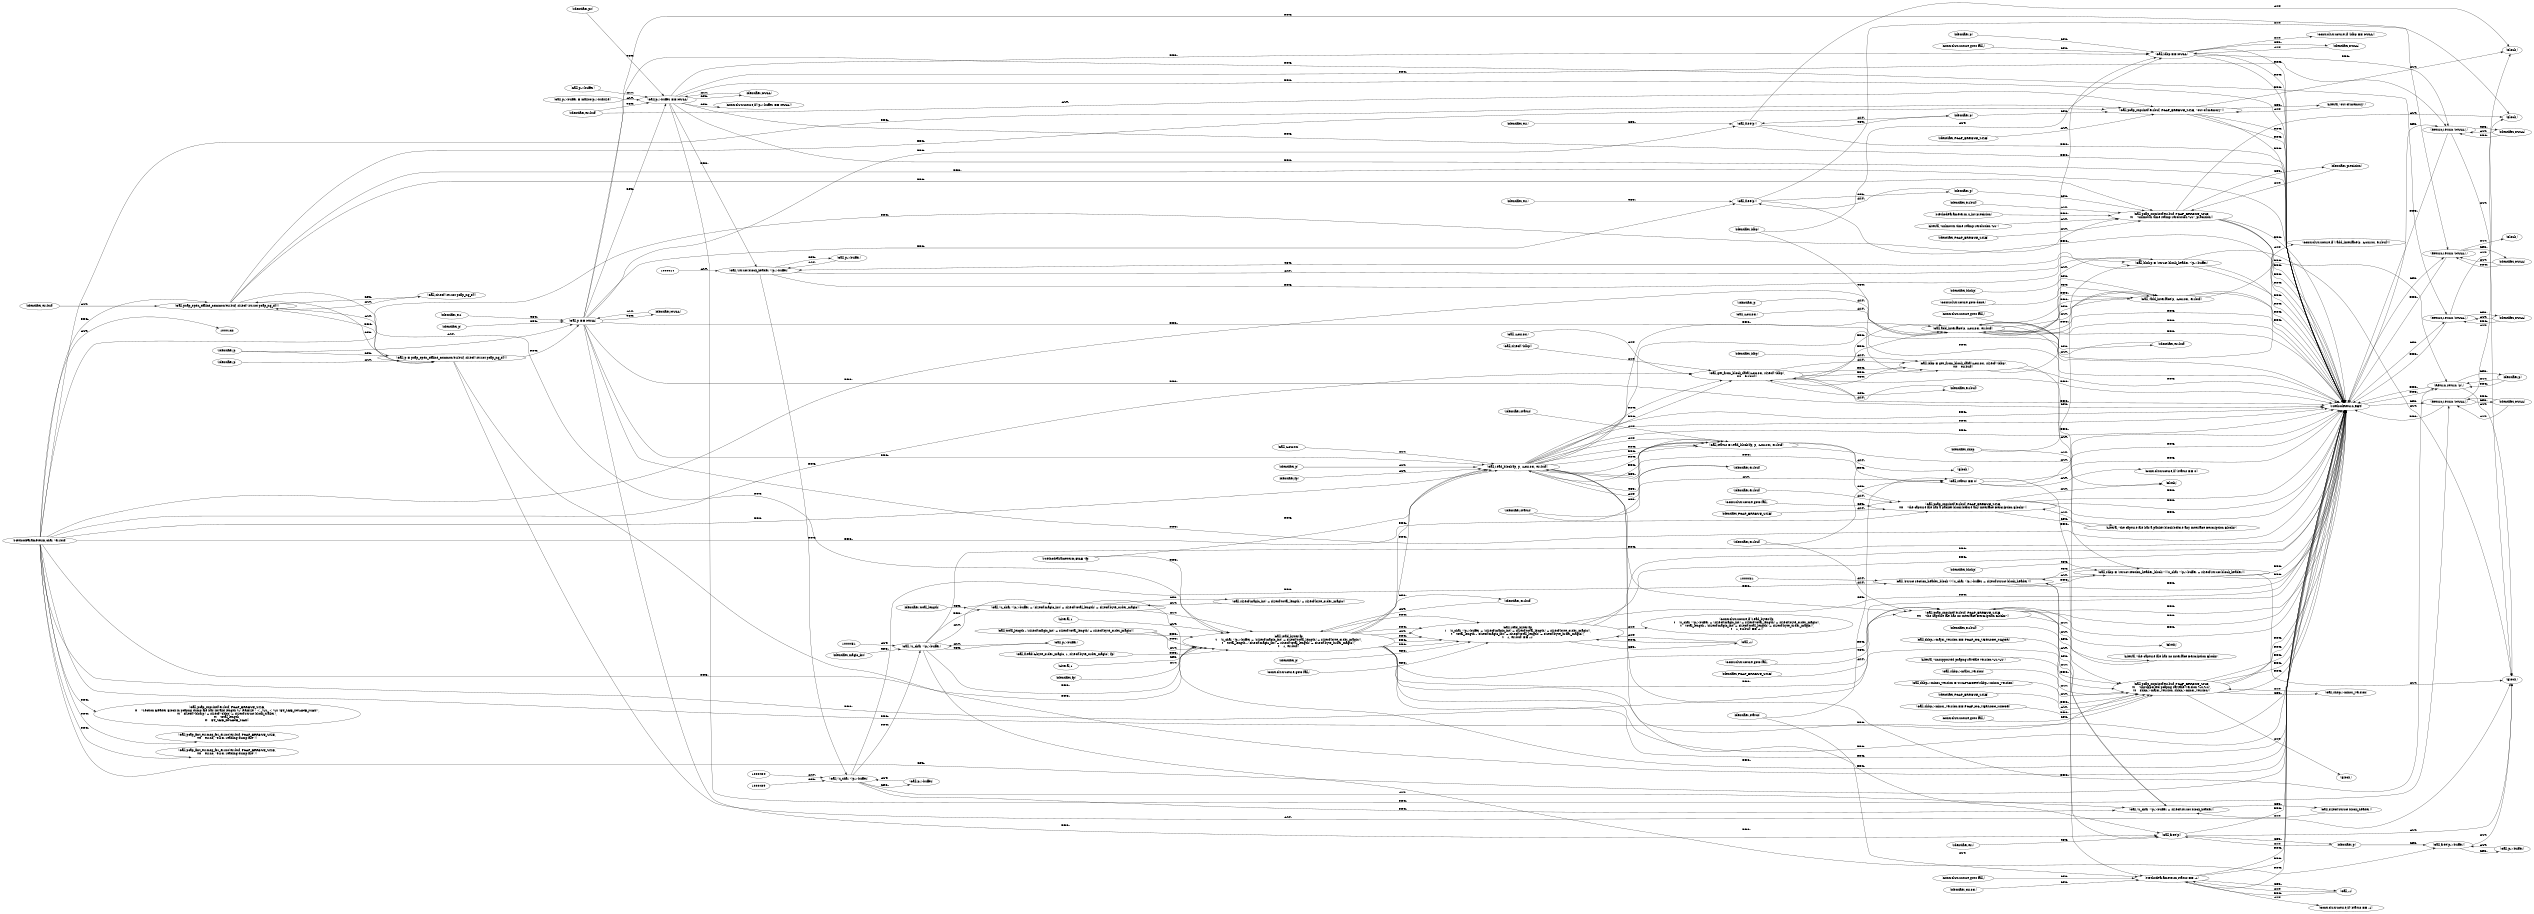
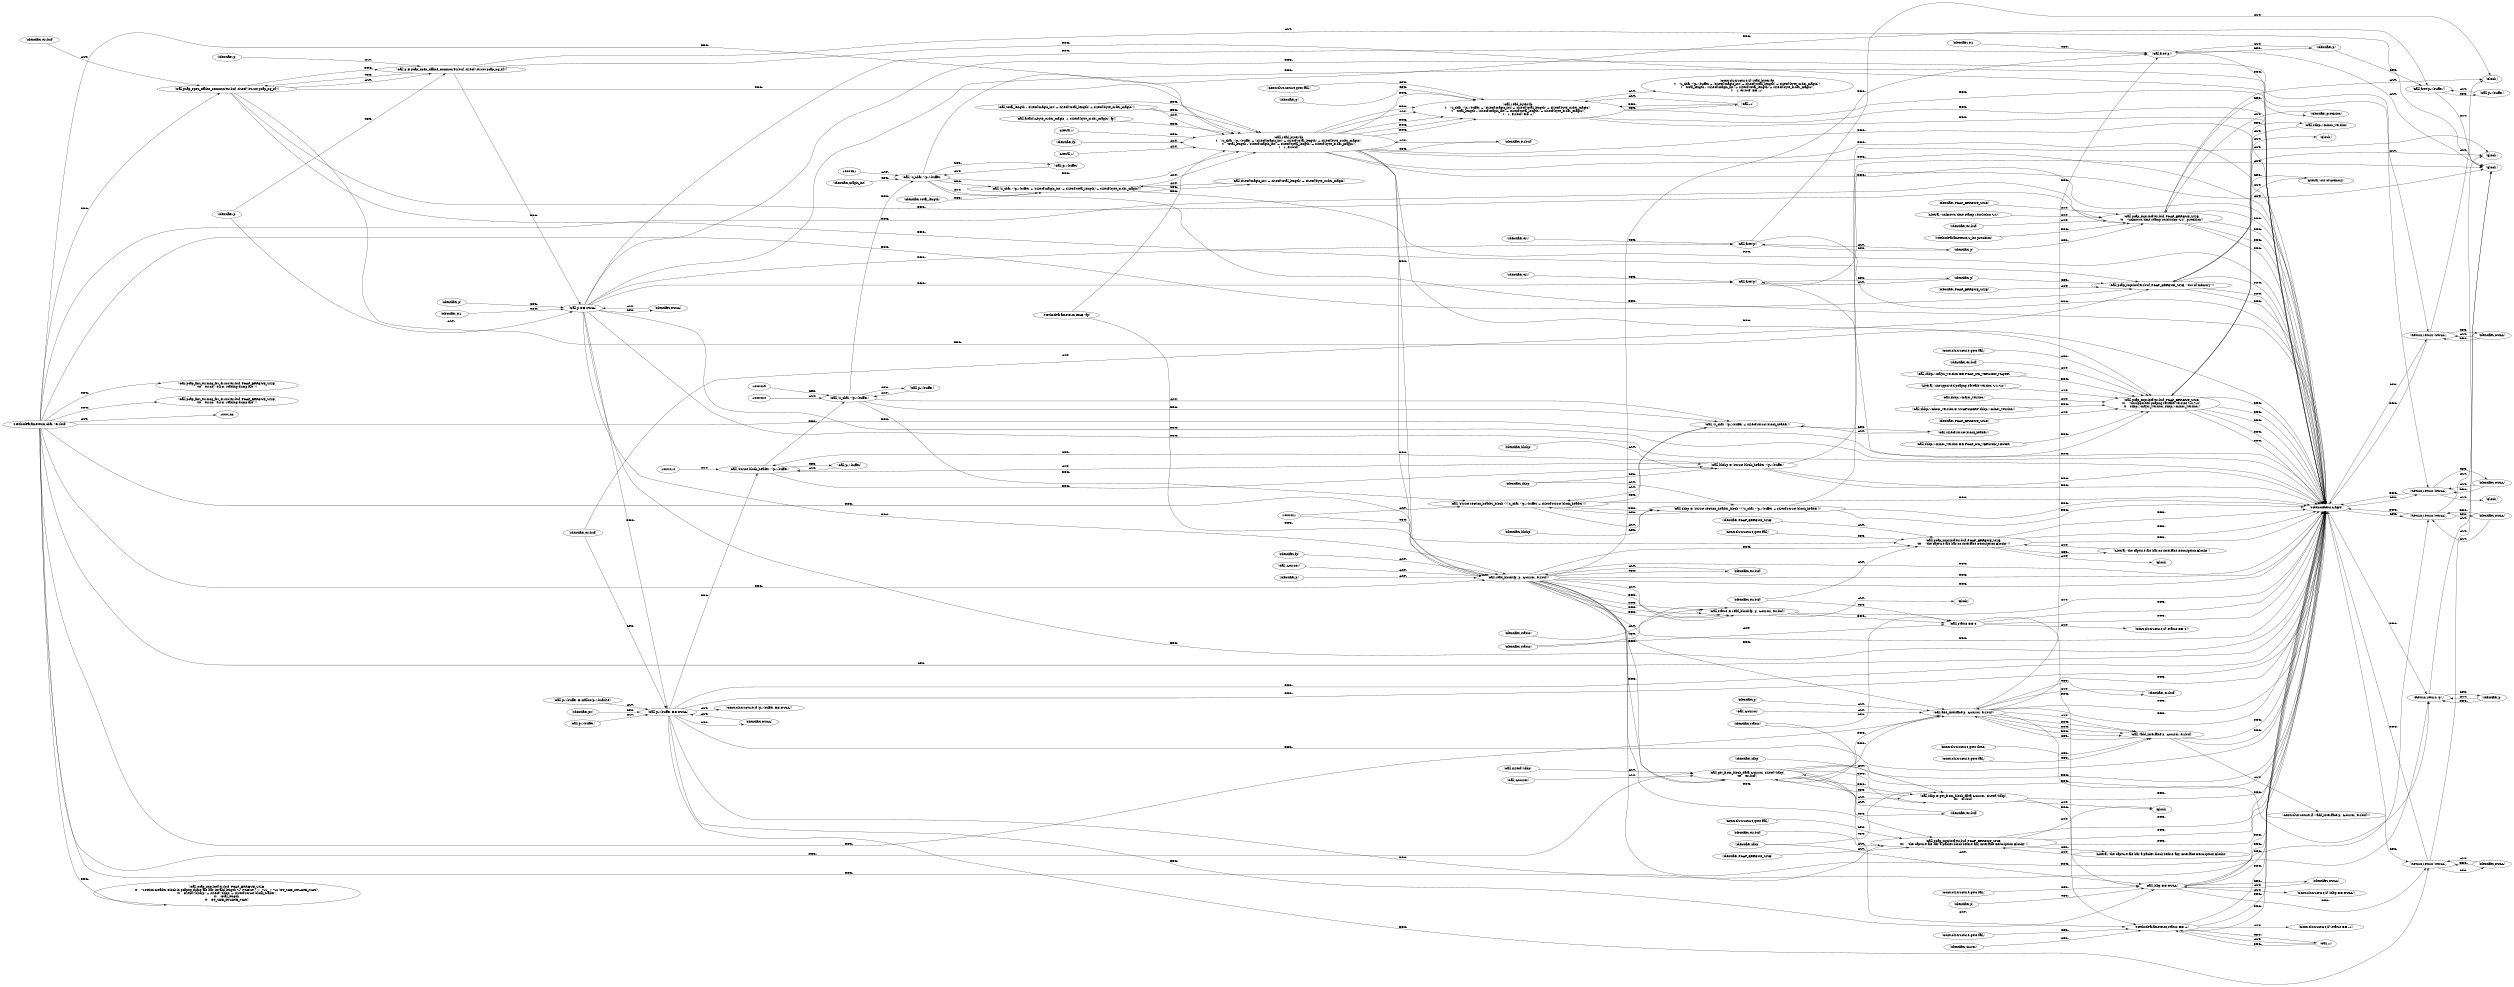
(705, 105) -> (705, 709)
(631, 189) -> (631, 520)
(452, 295) -> none
(2395, 393) -> none
(1634, 477) -> (1403, 522)
